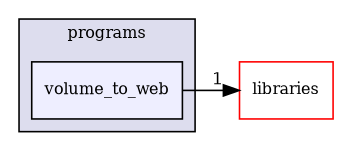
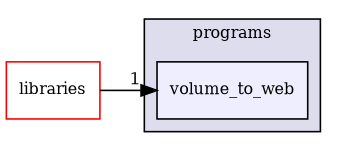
(205, 90) -> (121, 90)
